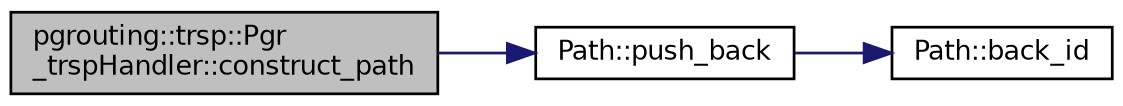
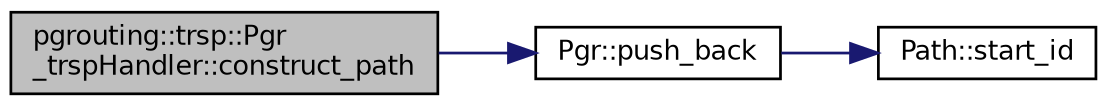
(665, 53) -> (658, 53)
(1002, 53) -> (987, 53)
